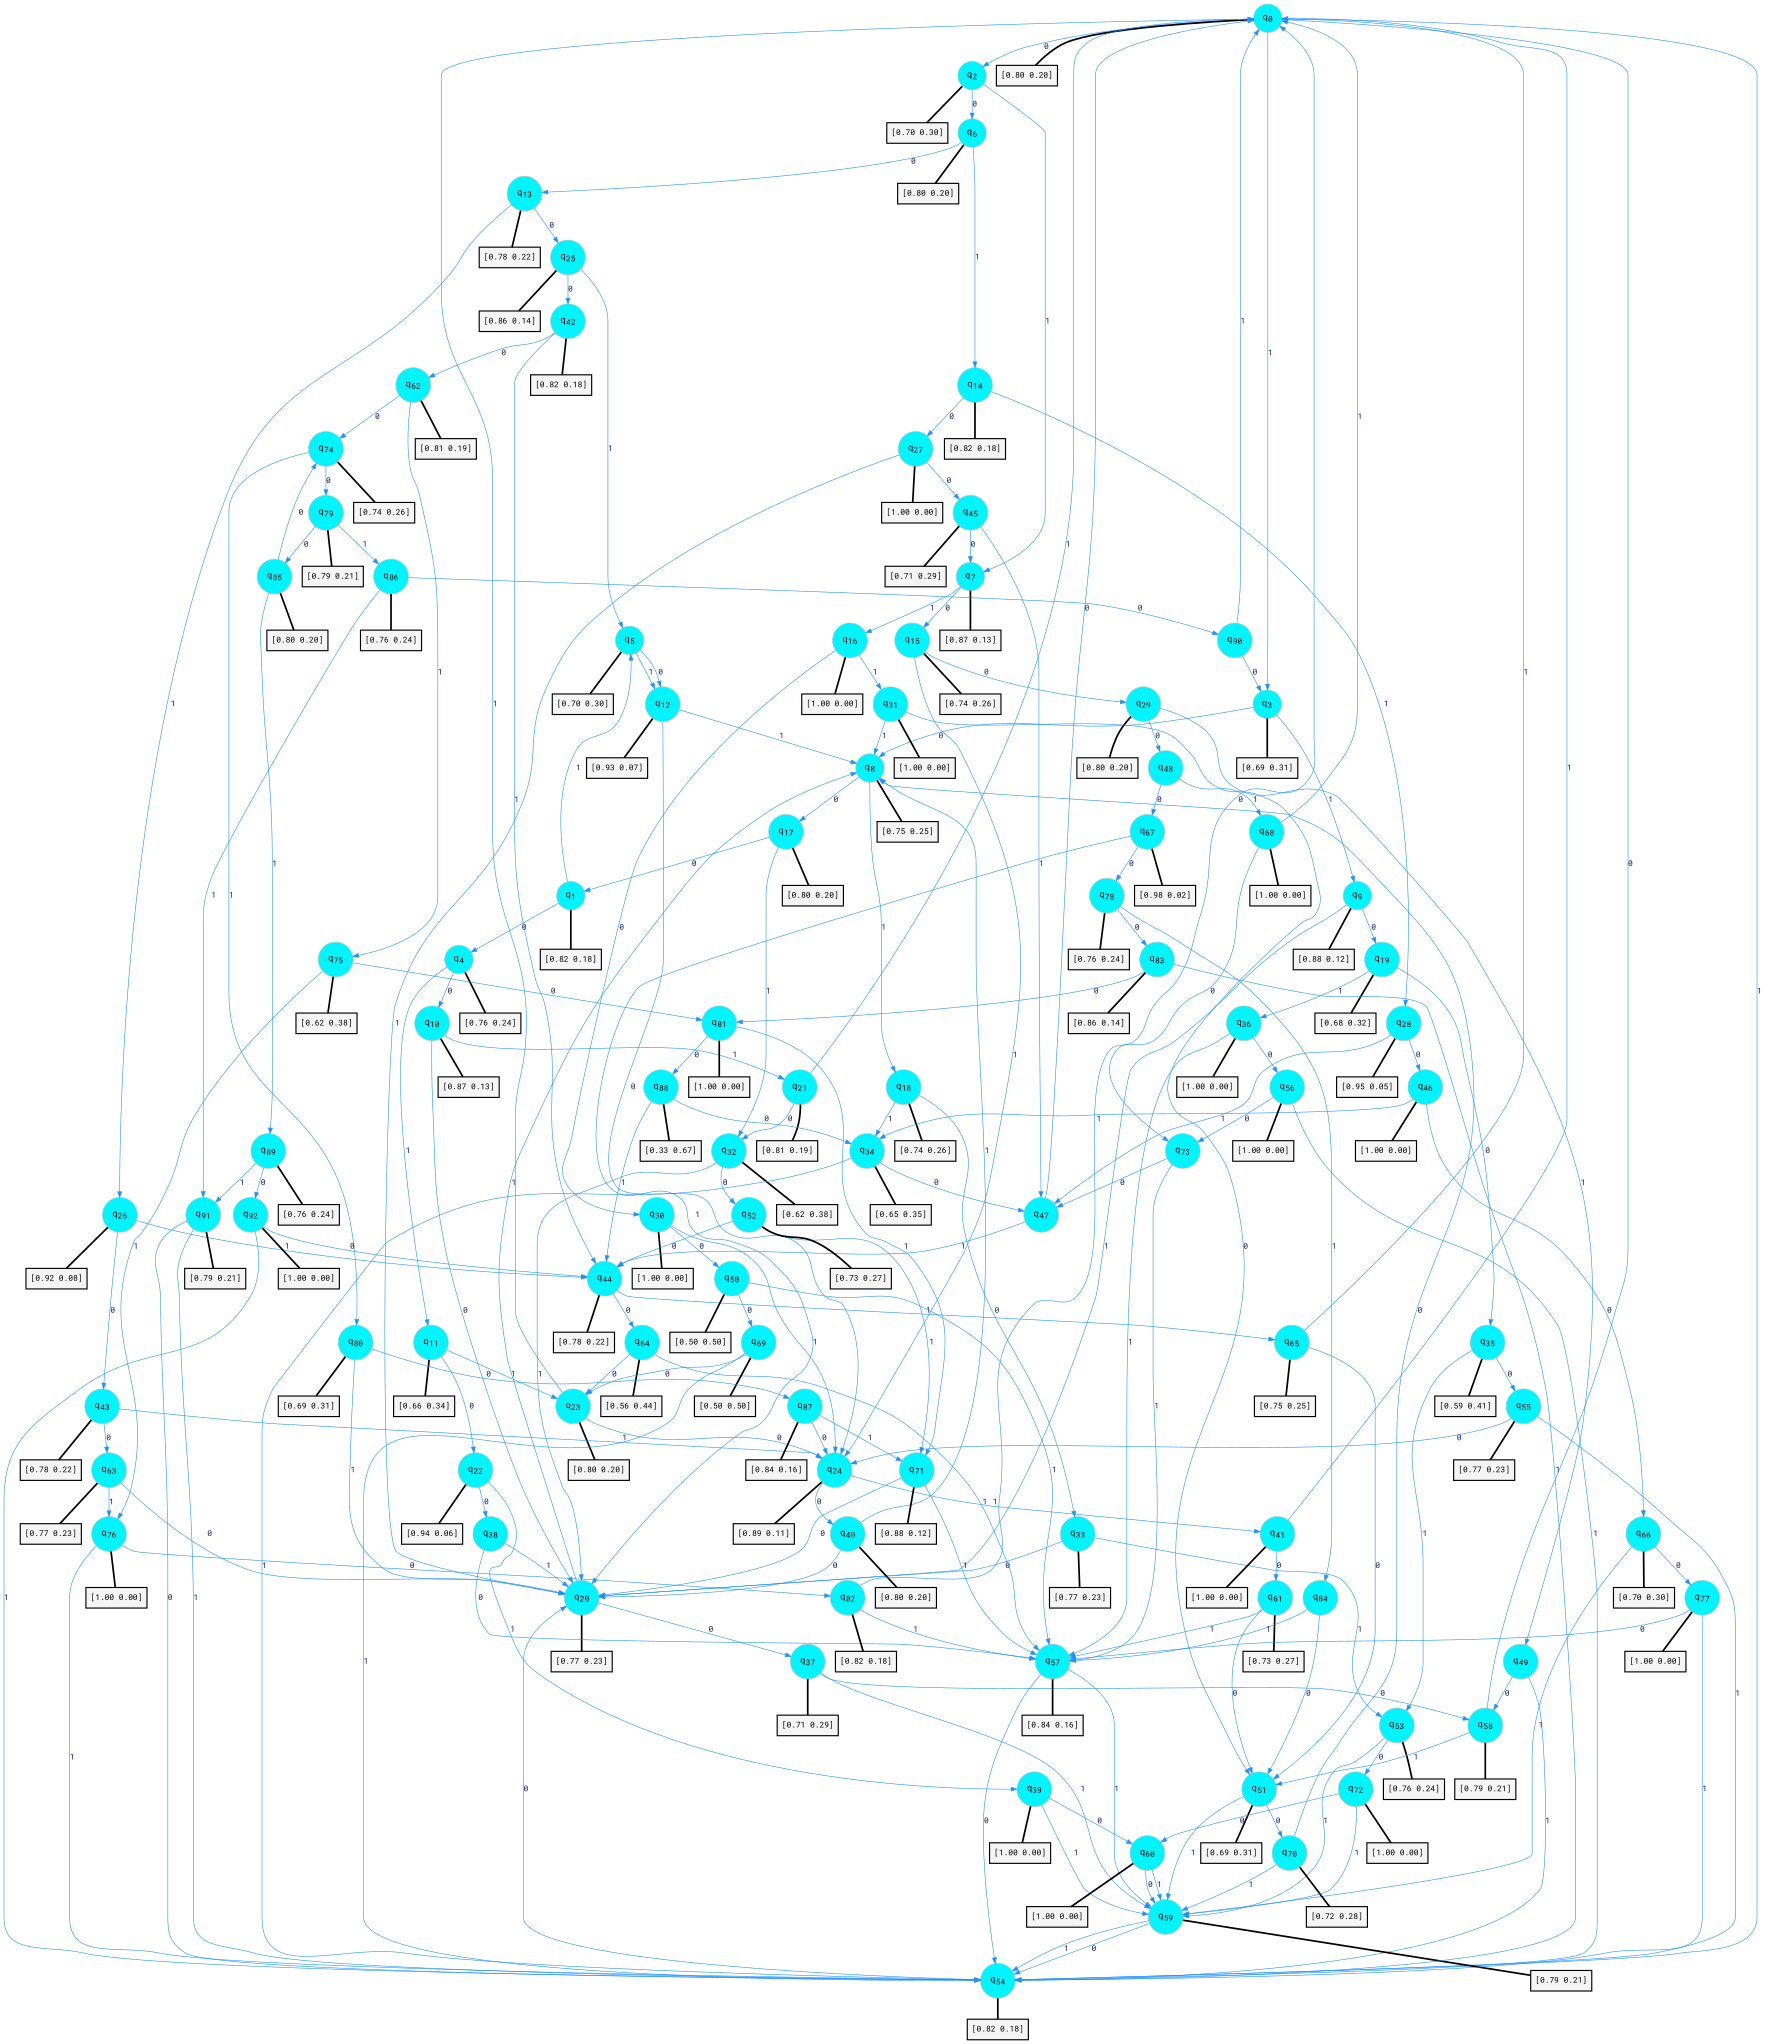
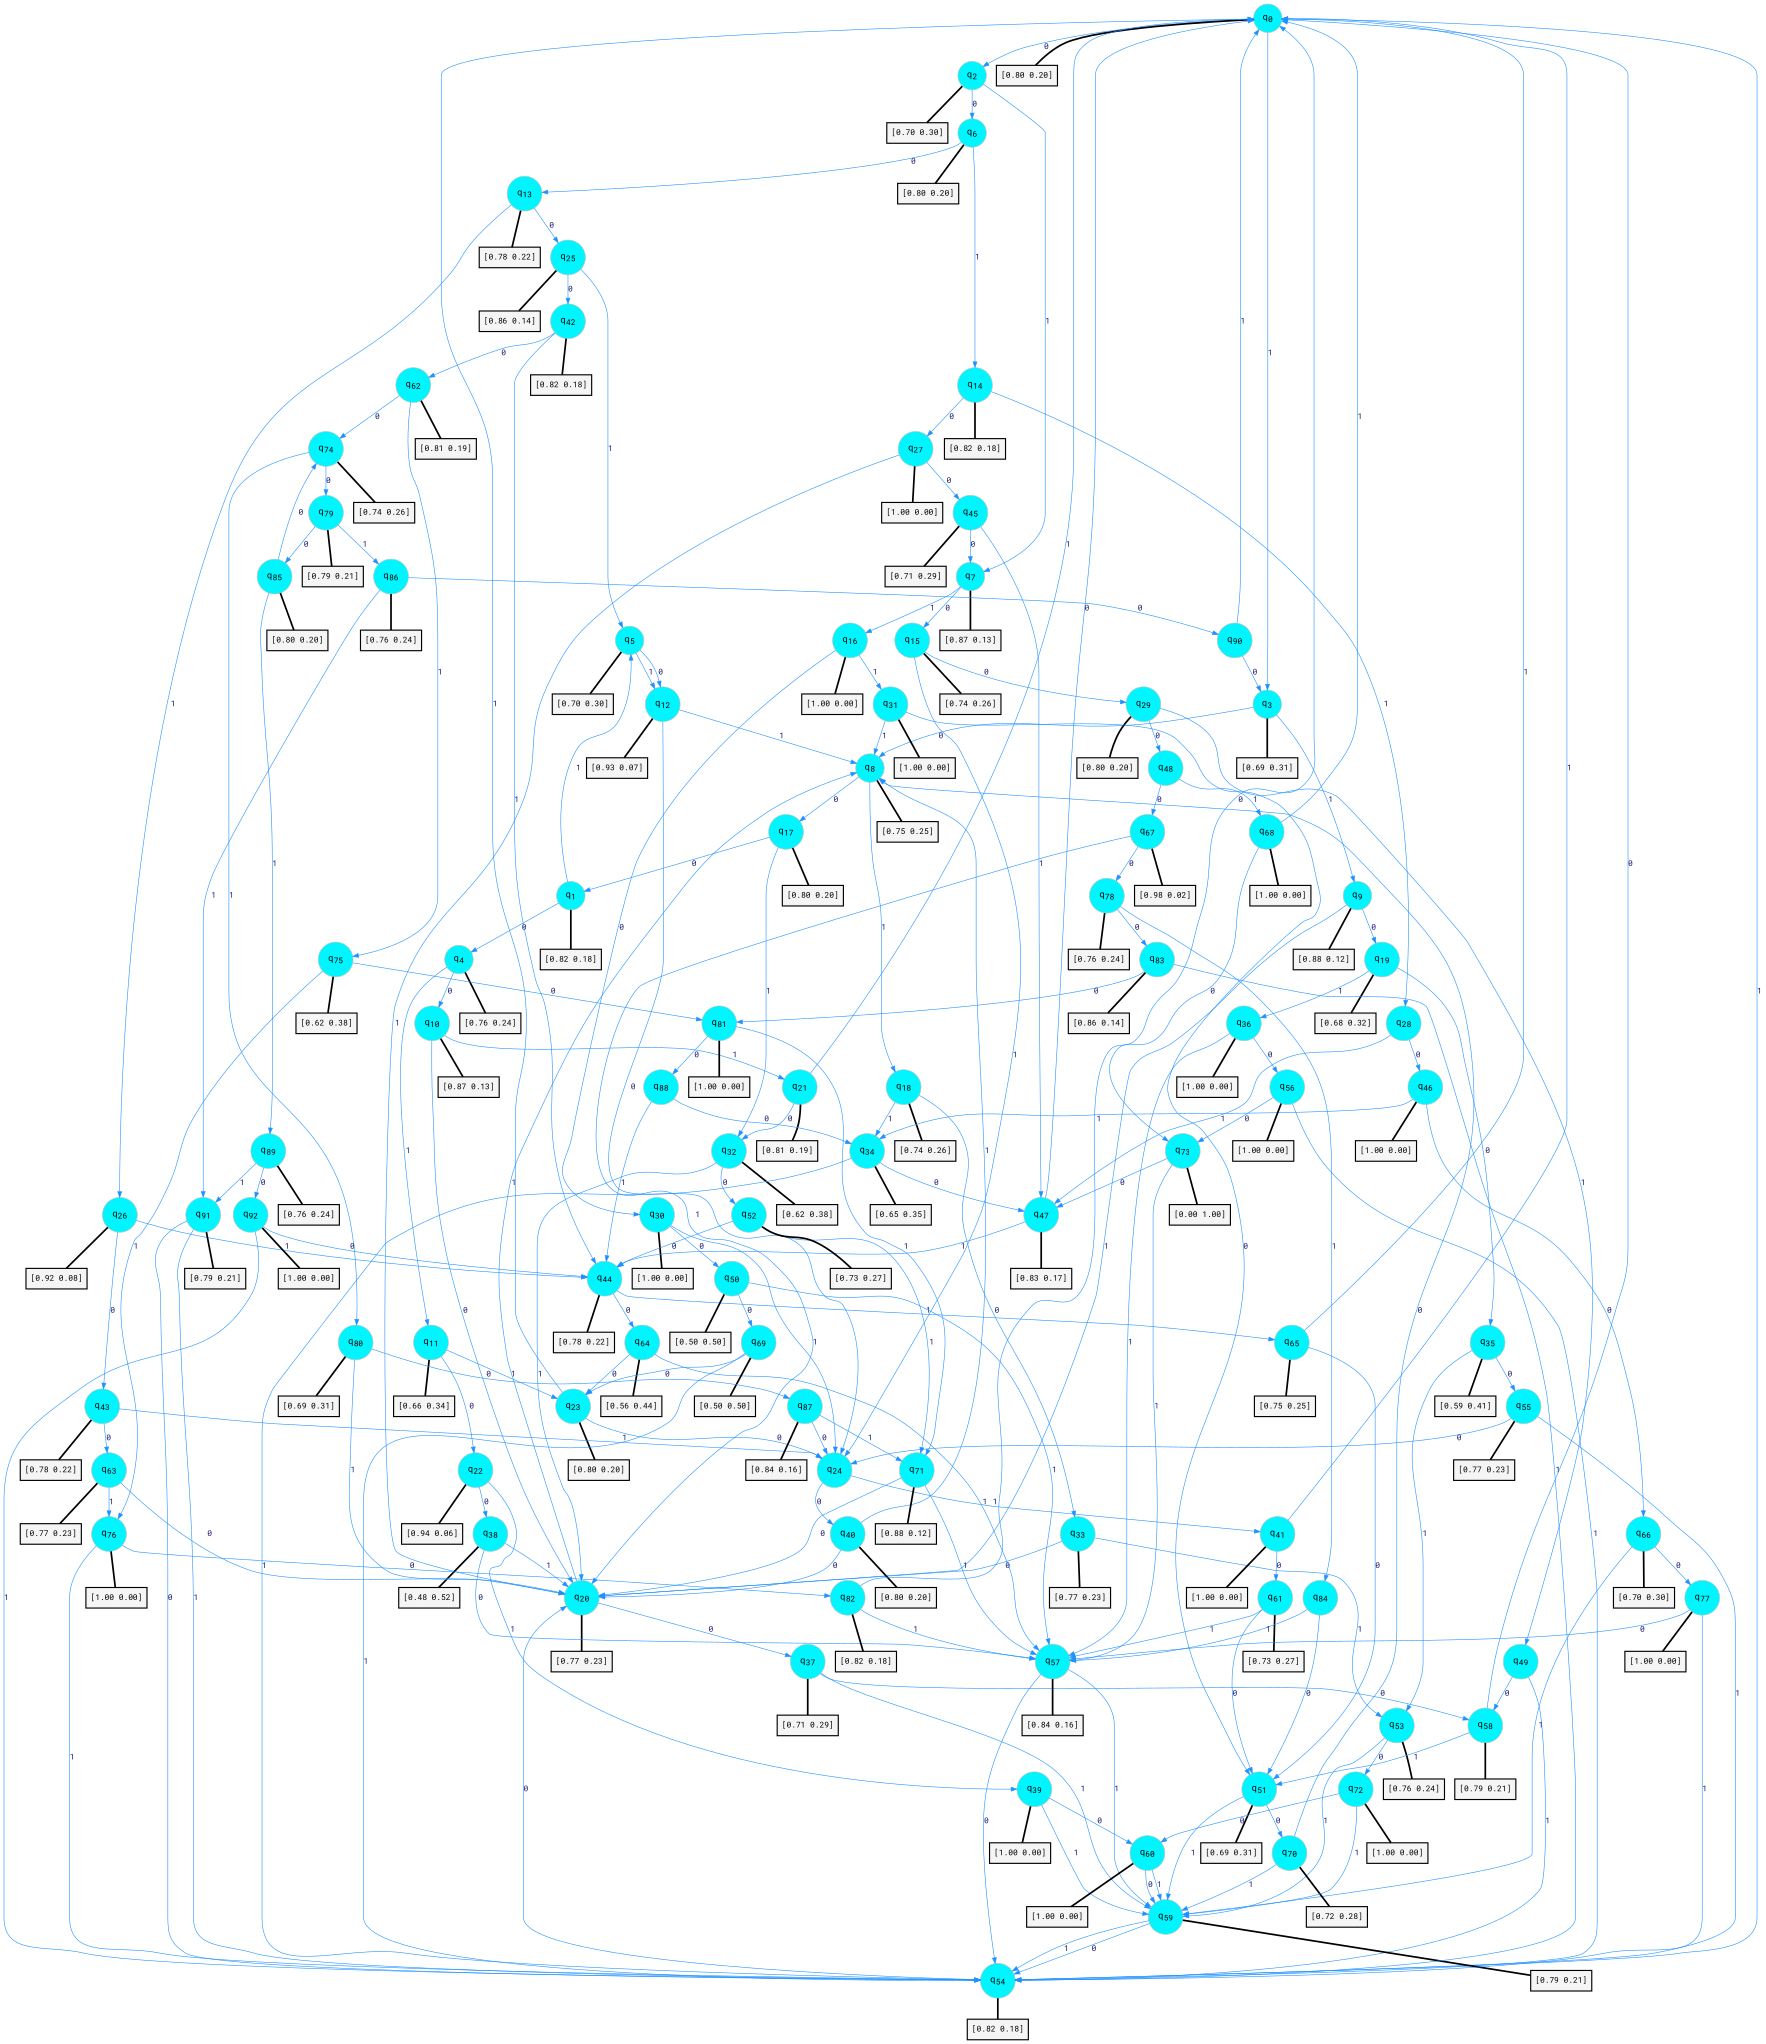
(1367, 1087) -> none
(671, 1151) -> none
none -> (1200, 1215)
none -> (1041, 1279)
(764, 1534) -> none
none -> (429, 1598)
